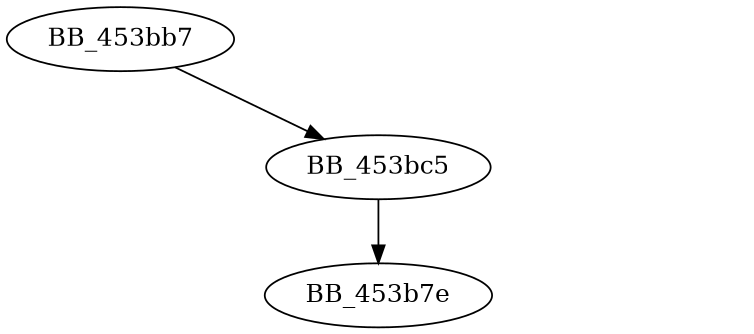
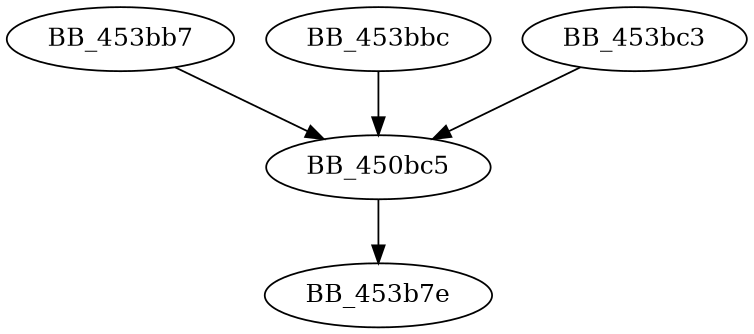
none -> (378, 39)
none -> (635, 39)
(378, 167) -> (378, 167)
